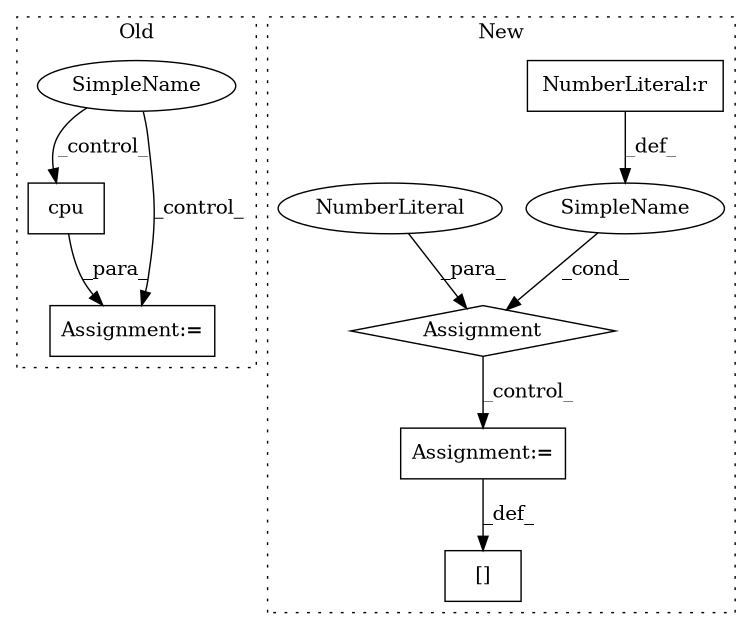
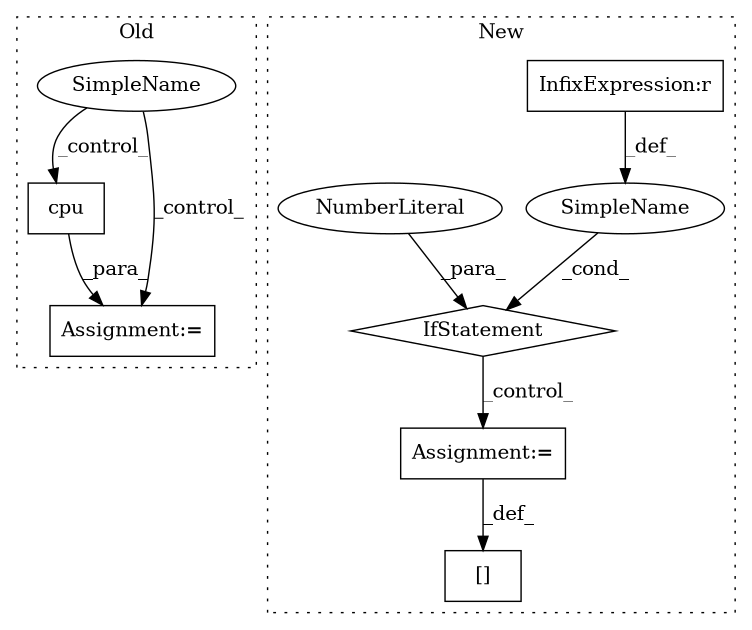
(625, 86) -> (625, 86)
(483, 331) -> (483, 331)
